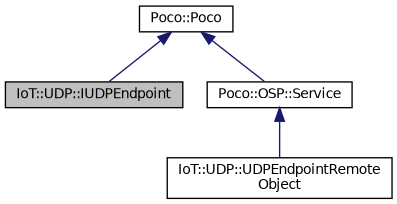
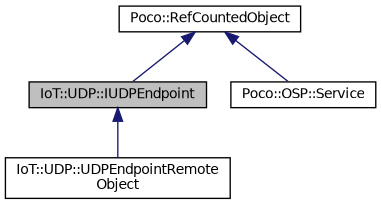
(186, 19) -> (210, 19)
(280, 140) -> (118, 140)
